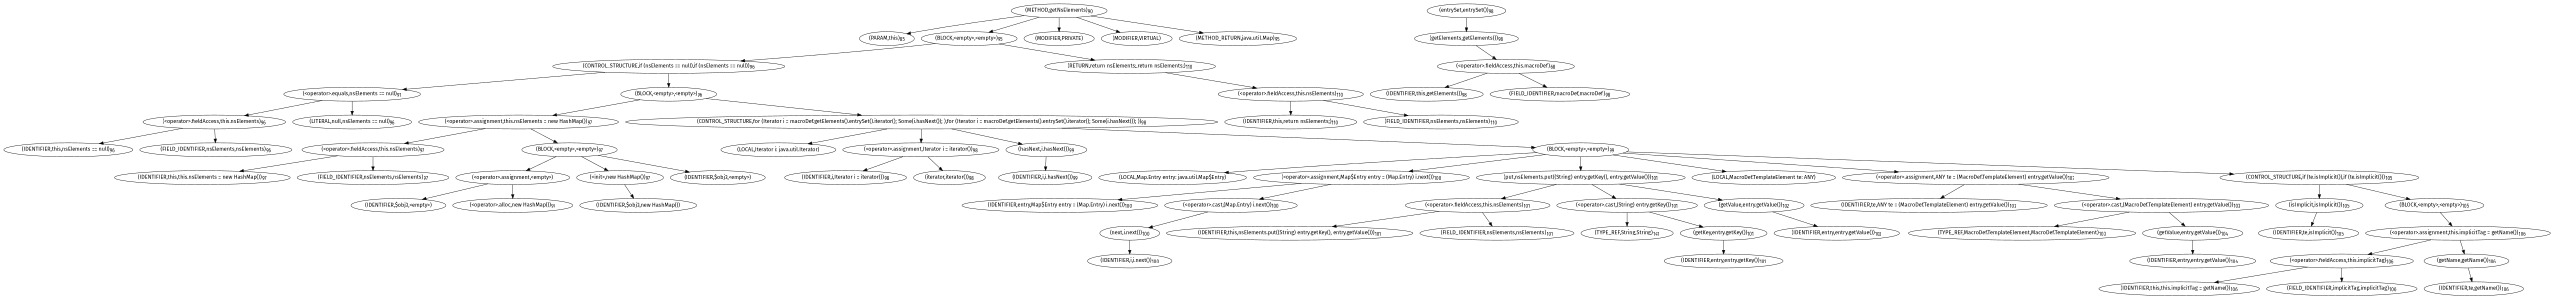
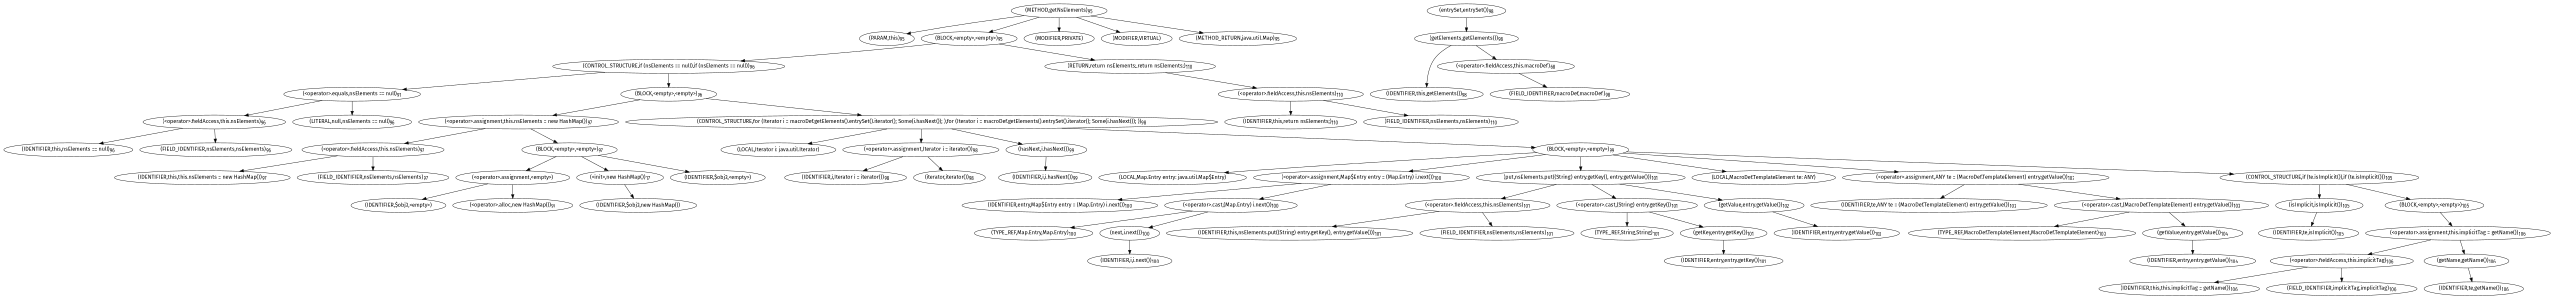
(1090, 10) -> (1090, 10)
(902, 38) -> (902, 38)
(1468, 80) -> (1433, 61)
(648, 177) -> (648, 177)
none -> (1034, 233)
(1656, 233) -> (1656, 233)
